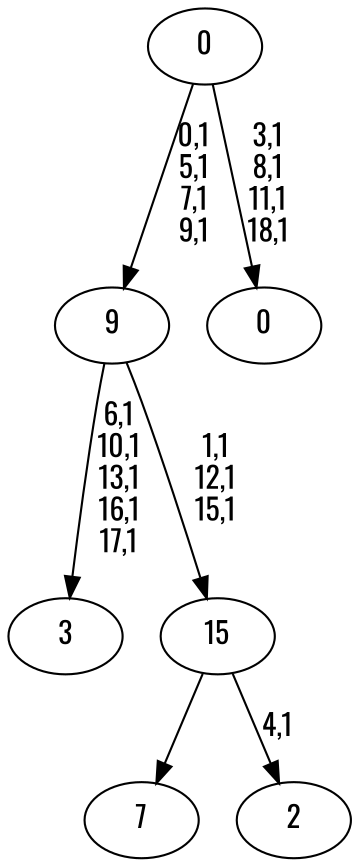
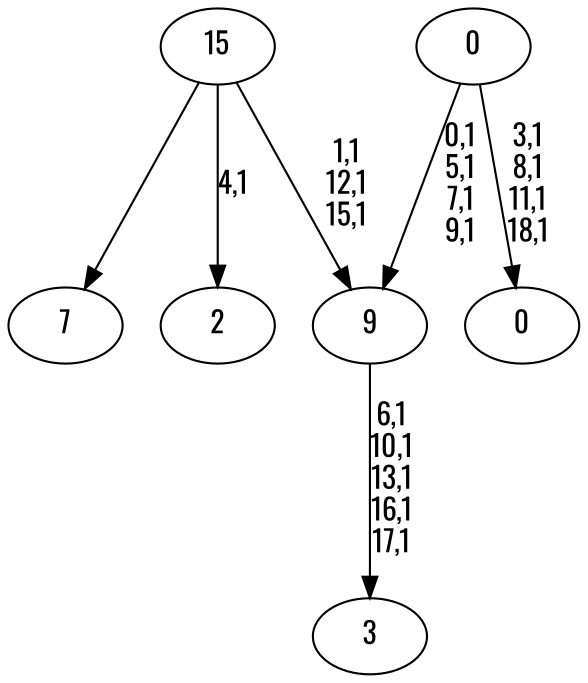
(165, 470) -> (288, 176)
